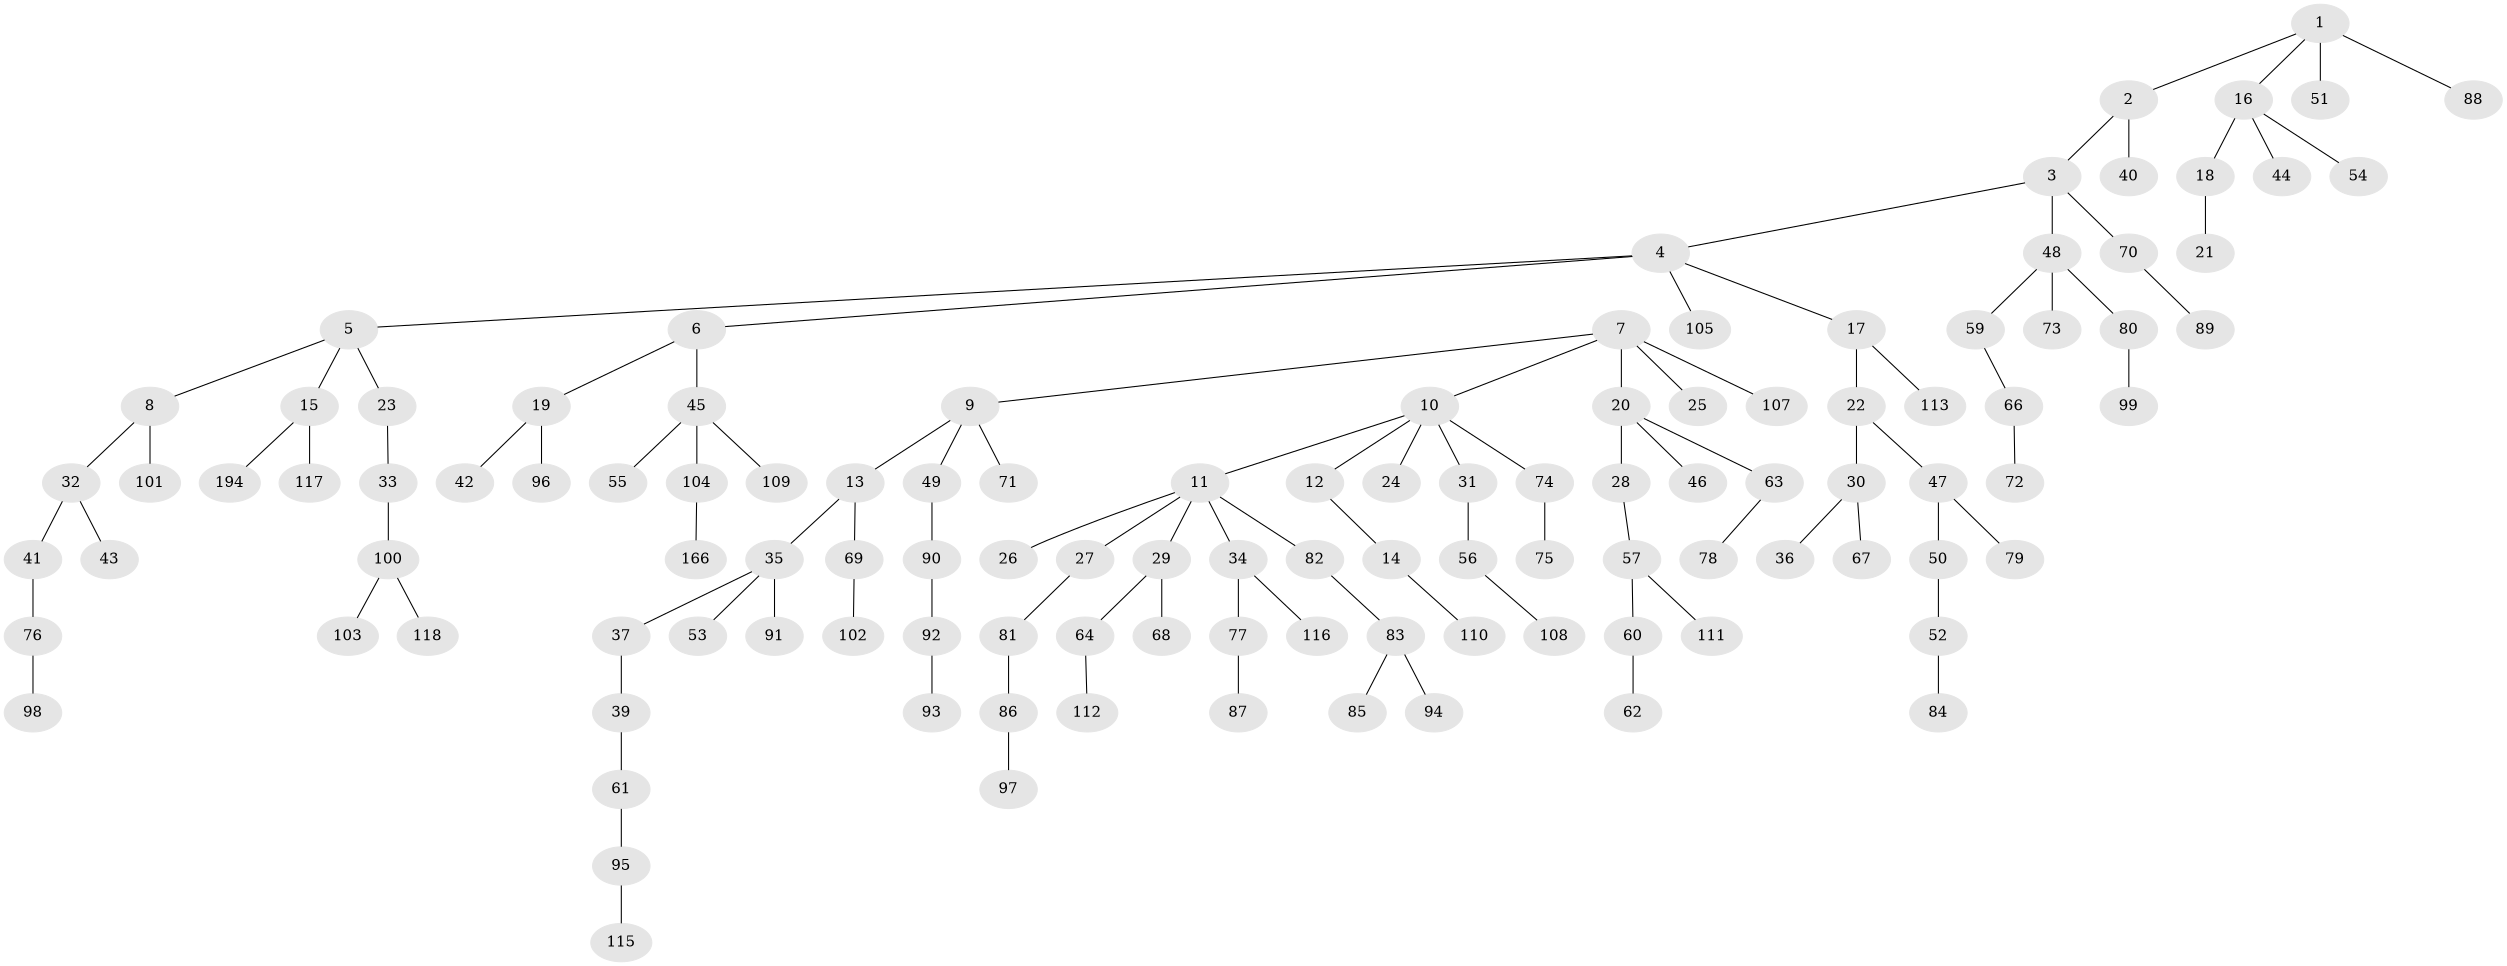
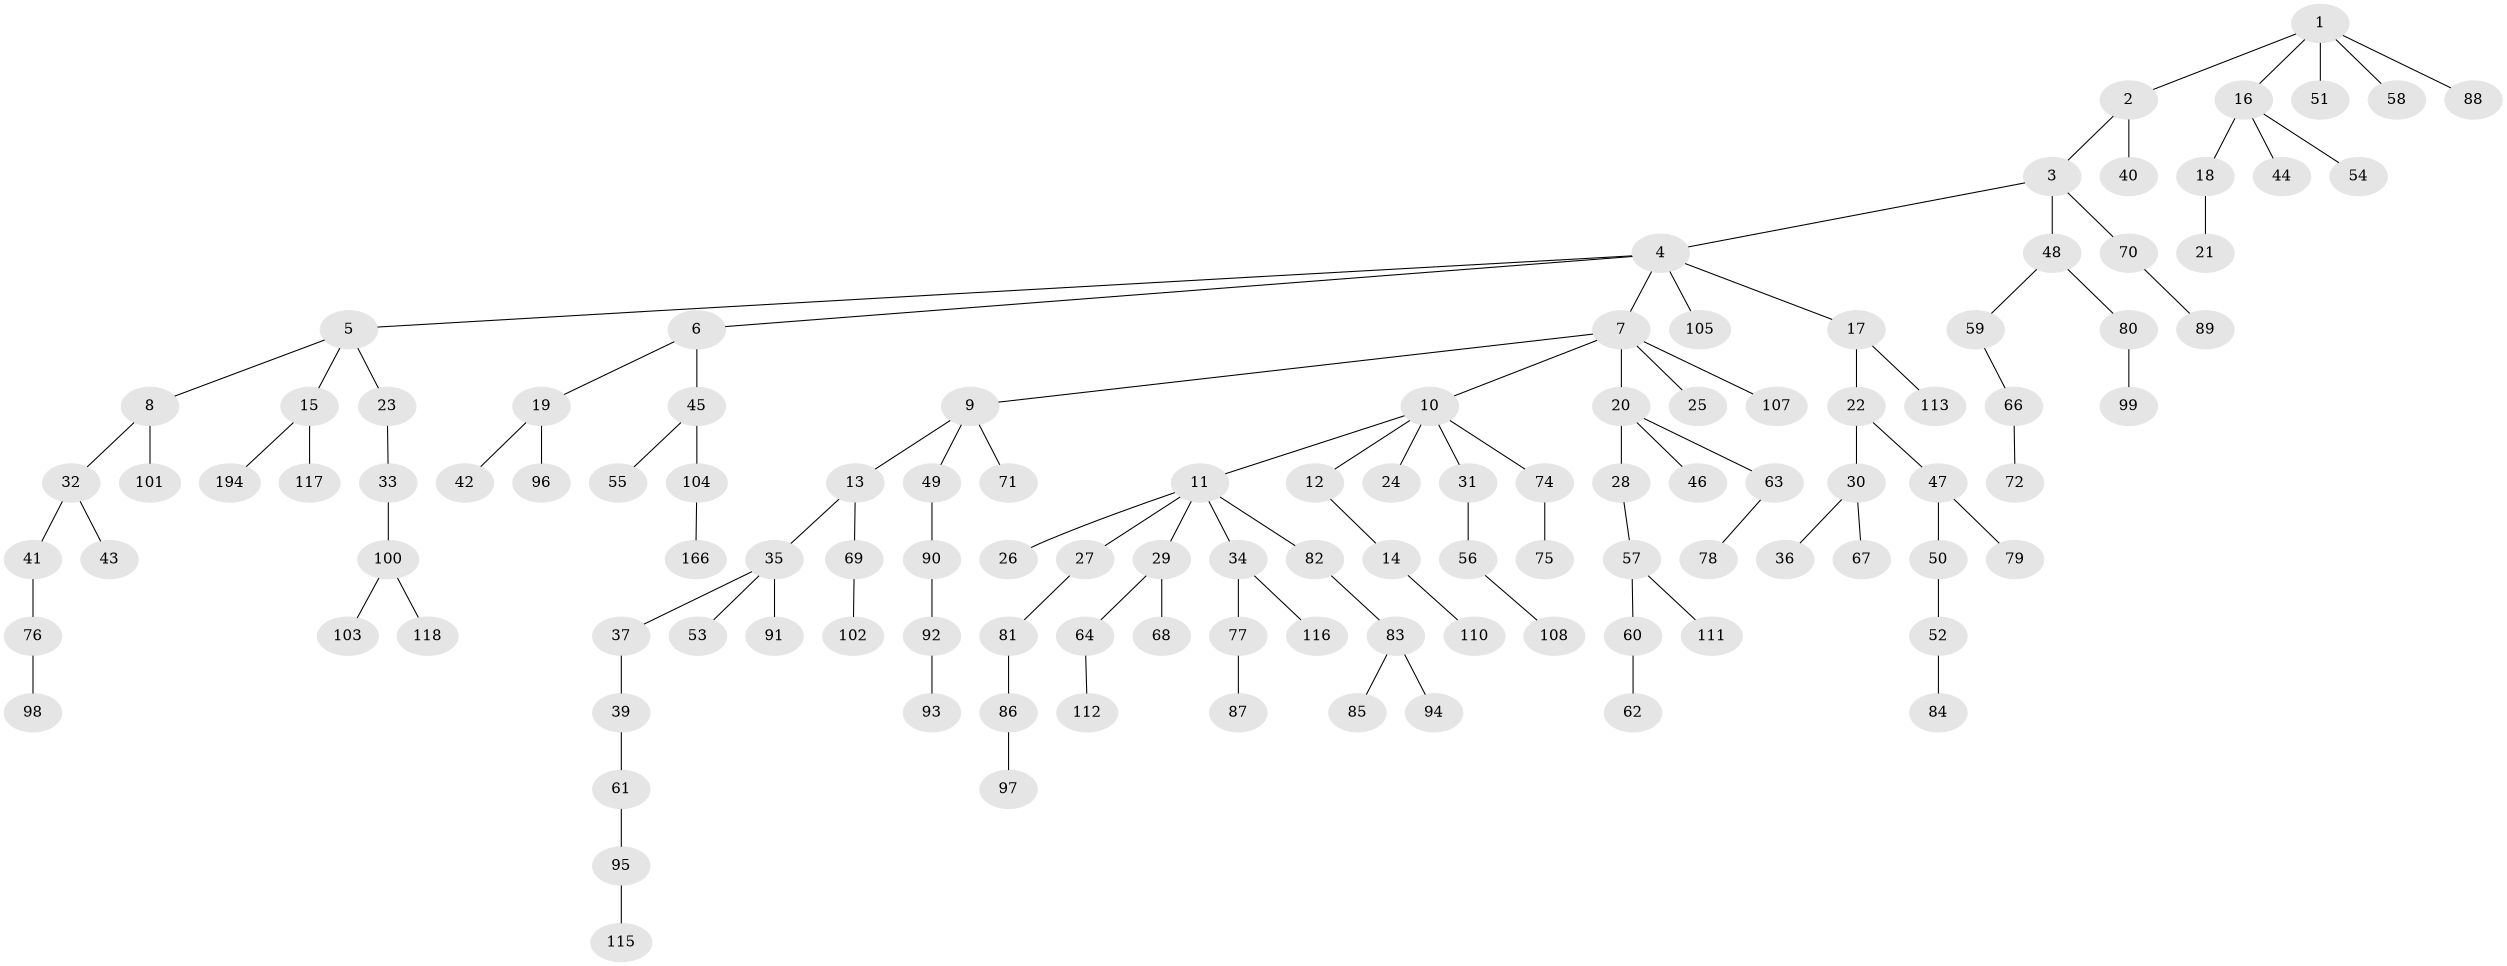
none -> (2397, 100)
none -> (1641, 292)
(2052, 330) -> none
(777, 483) -> none
